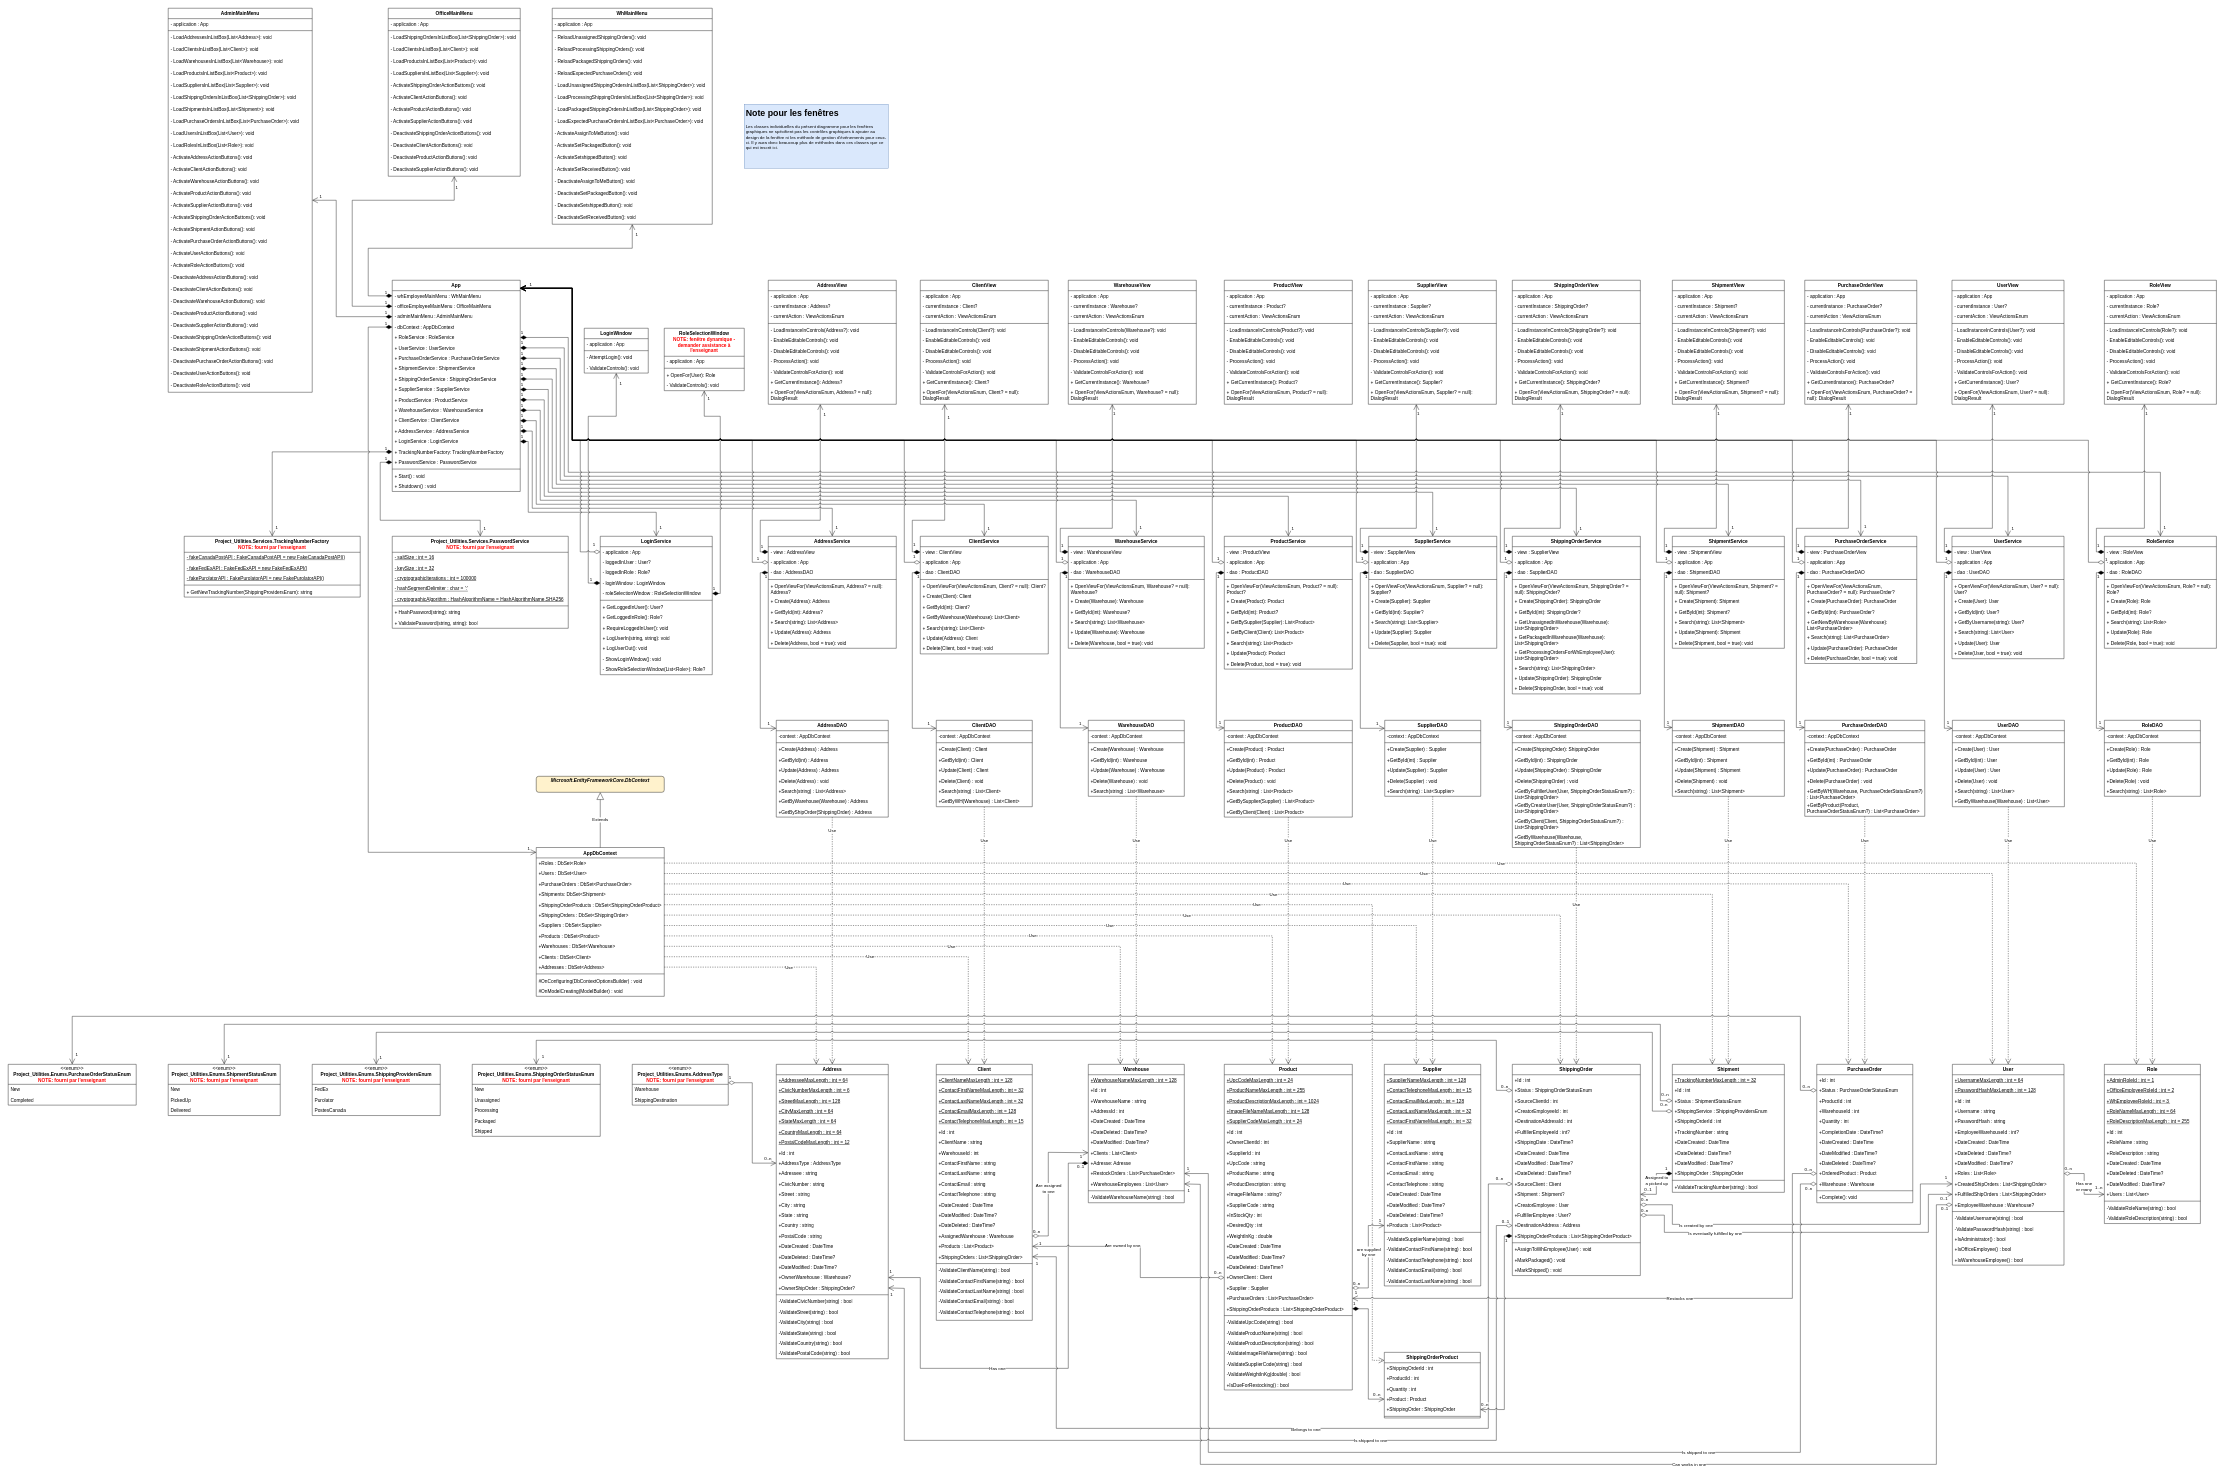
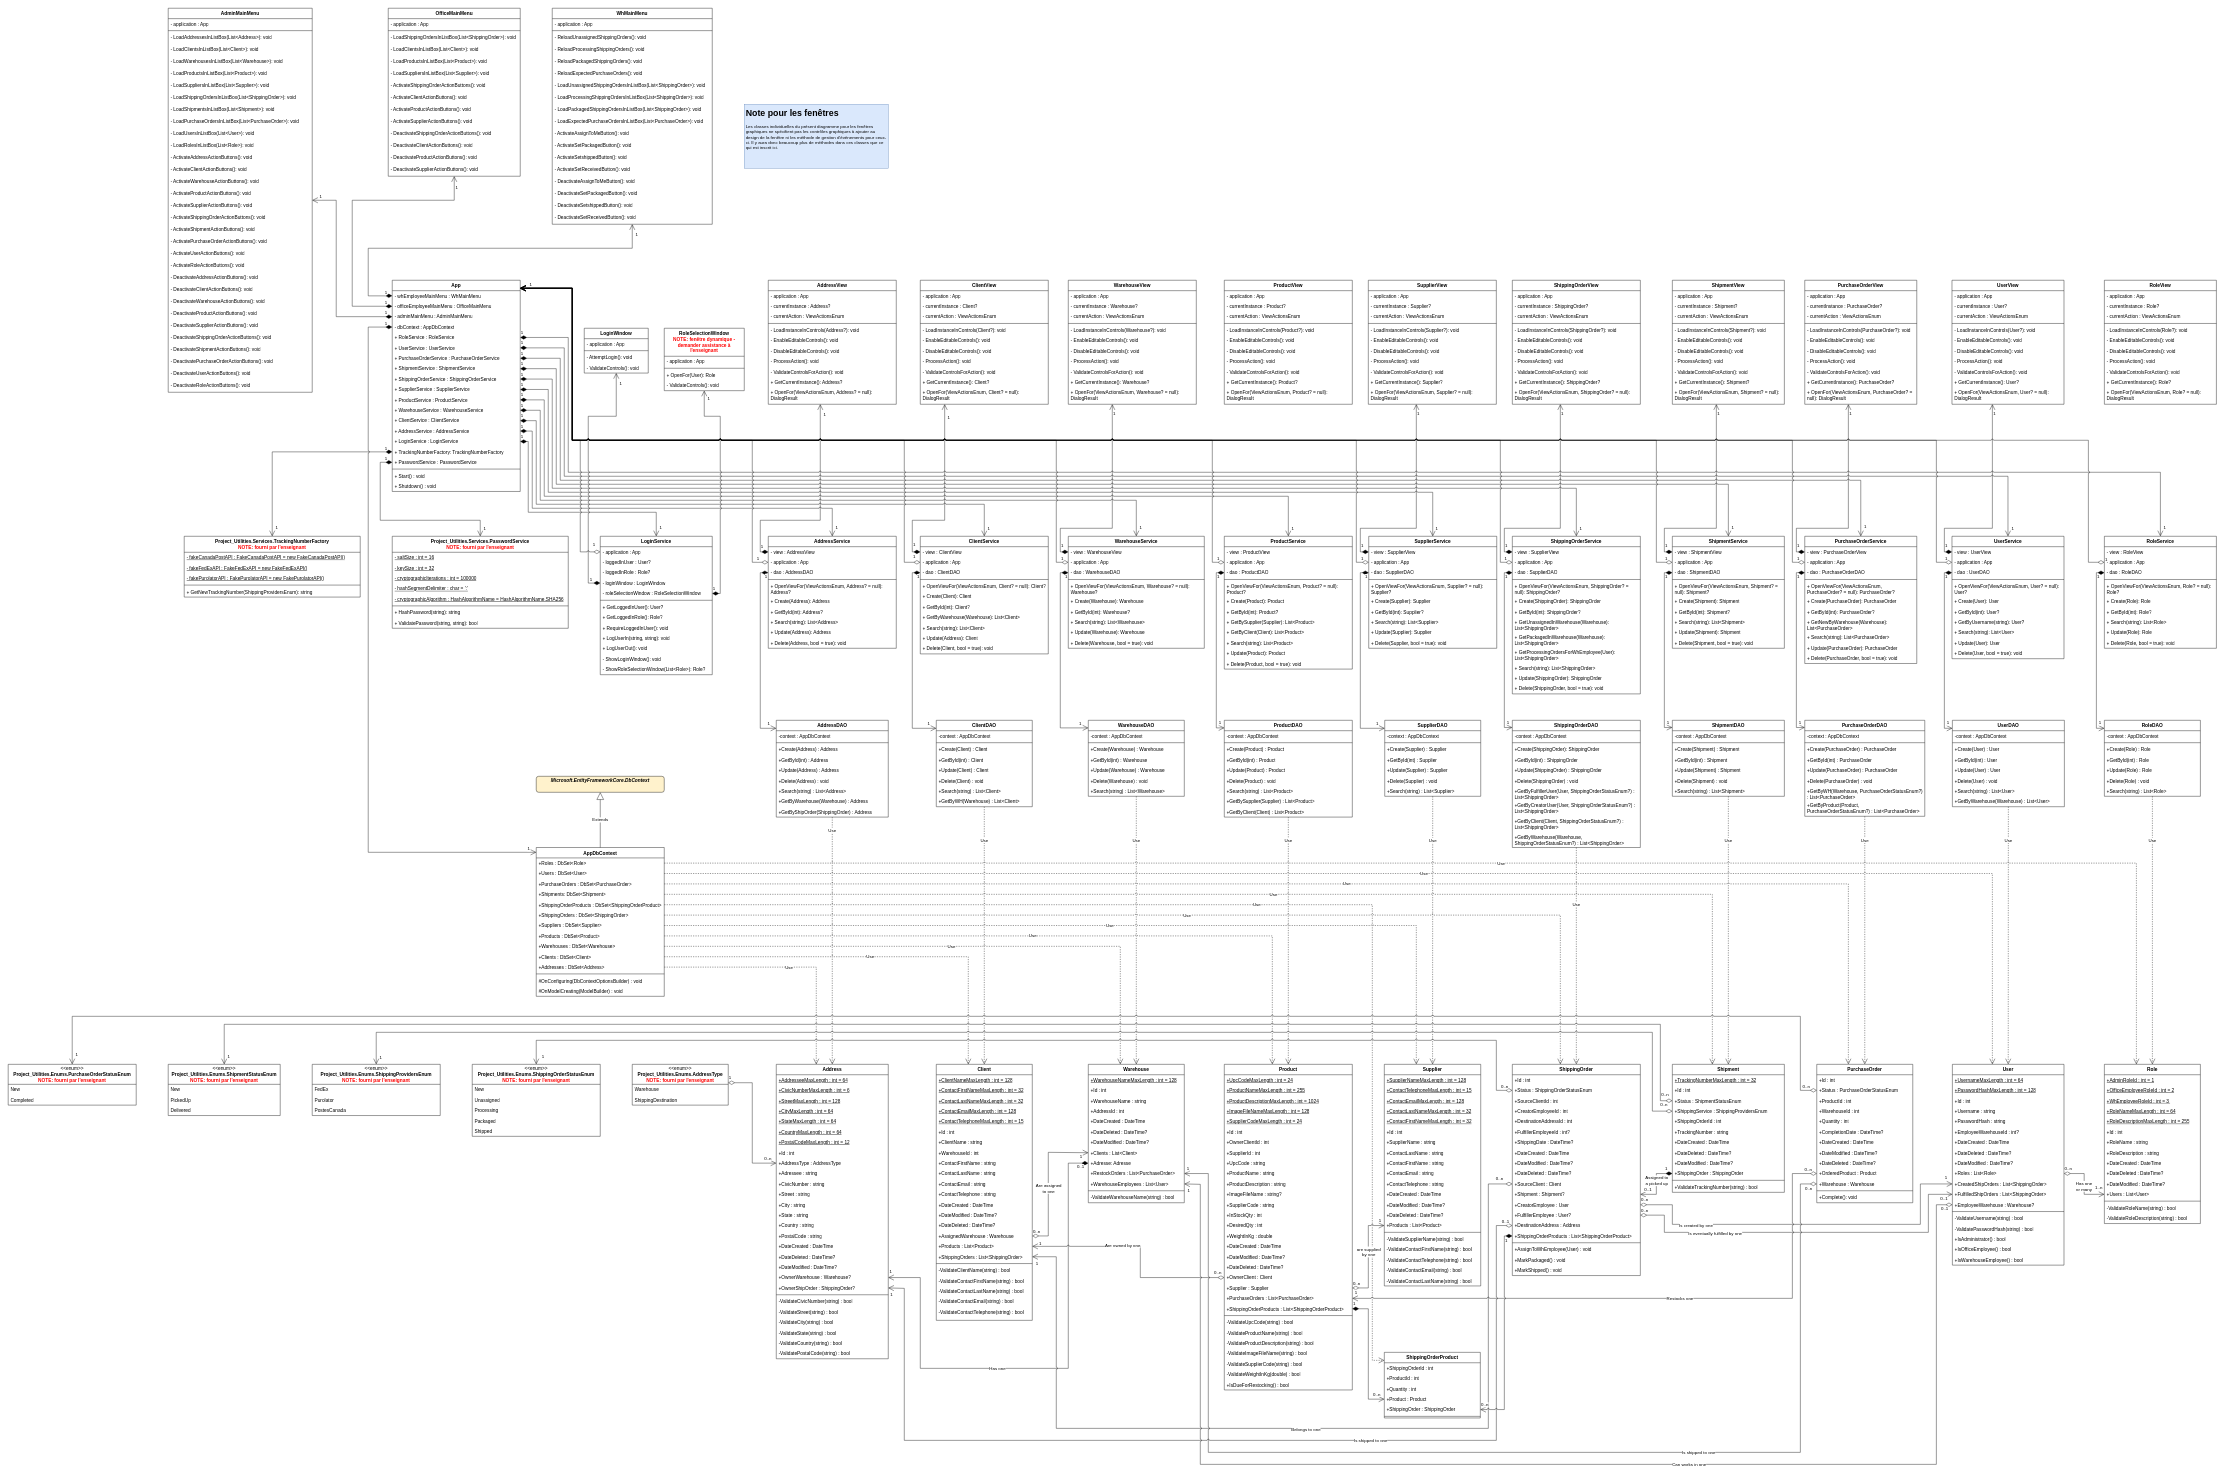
(2144, 411) -> none
